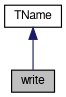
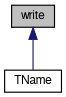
(33, 55) -> (33, 55)
